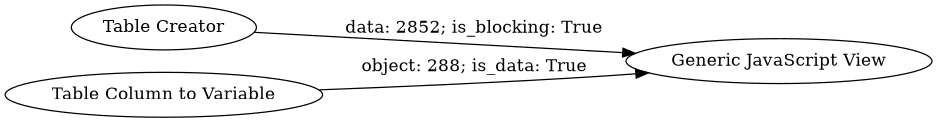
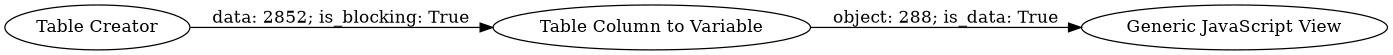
(438, 42) -> (335, 27)
